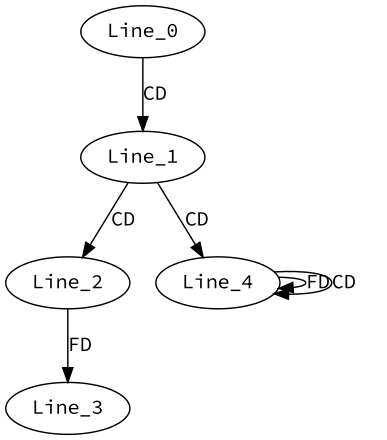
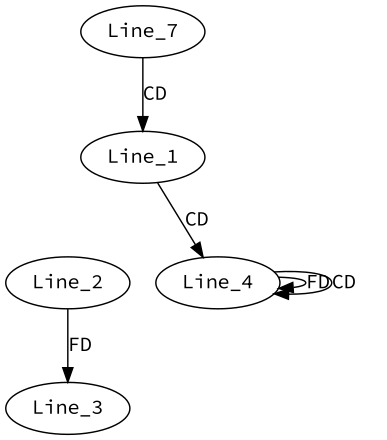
(143, 32) -> (143, 32)
(109, 214) -> none
